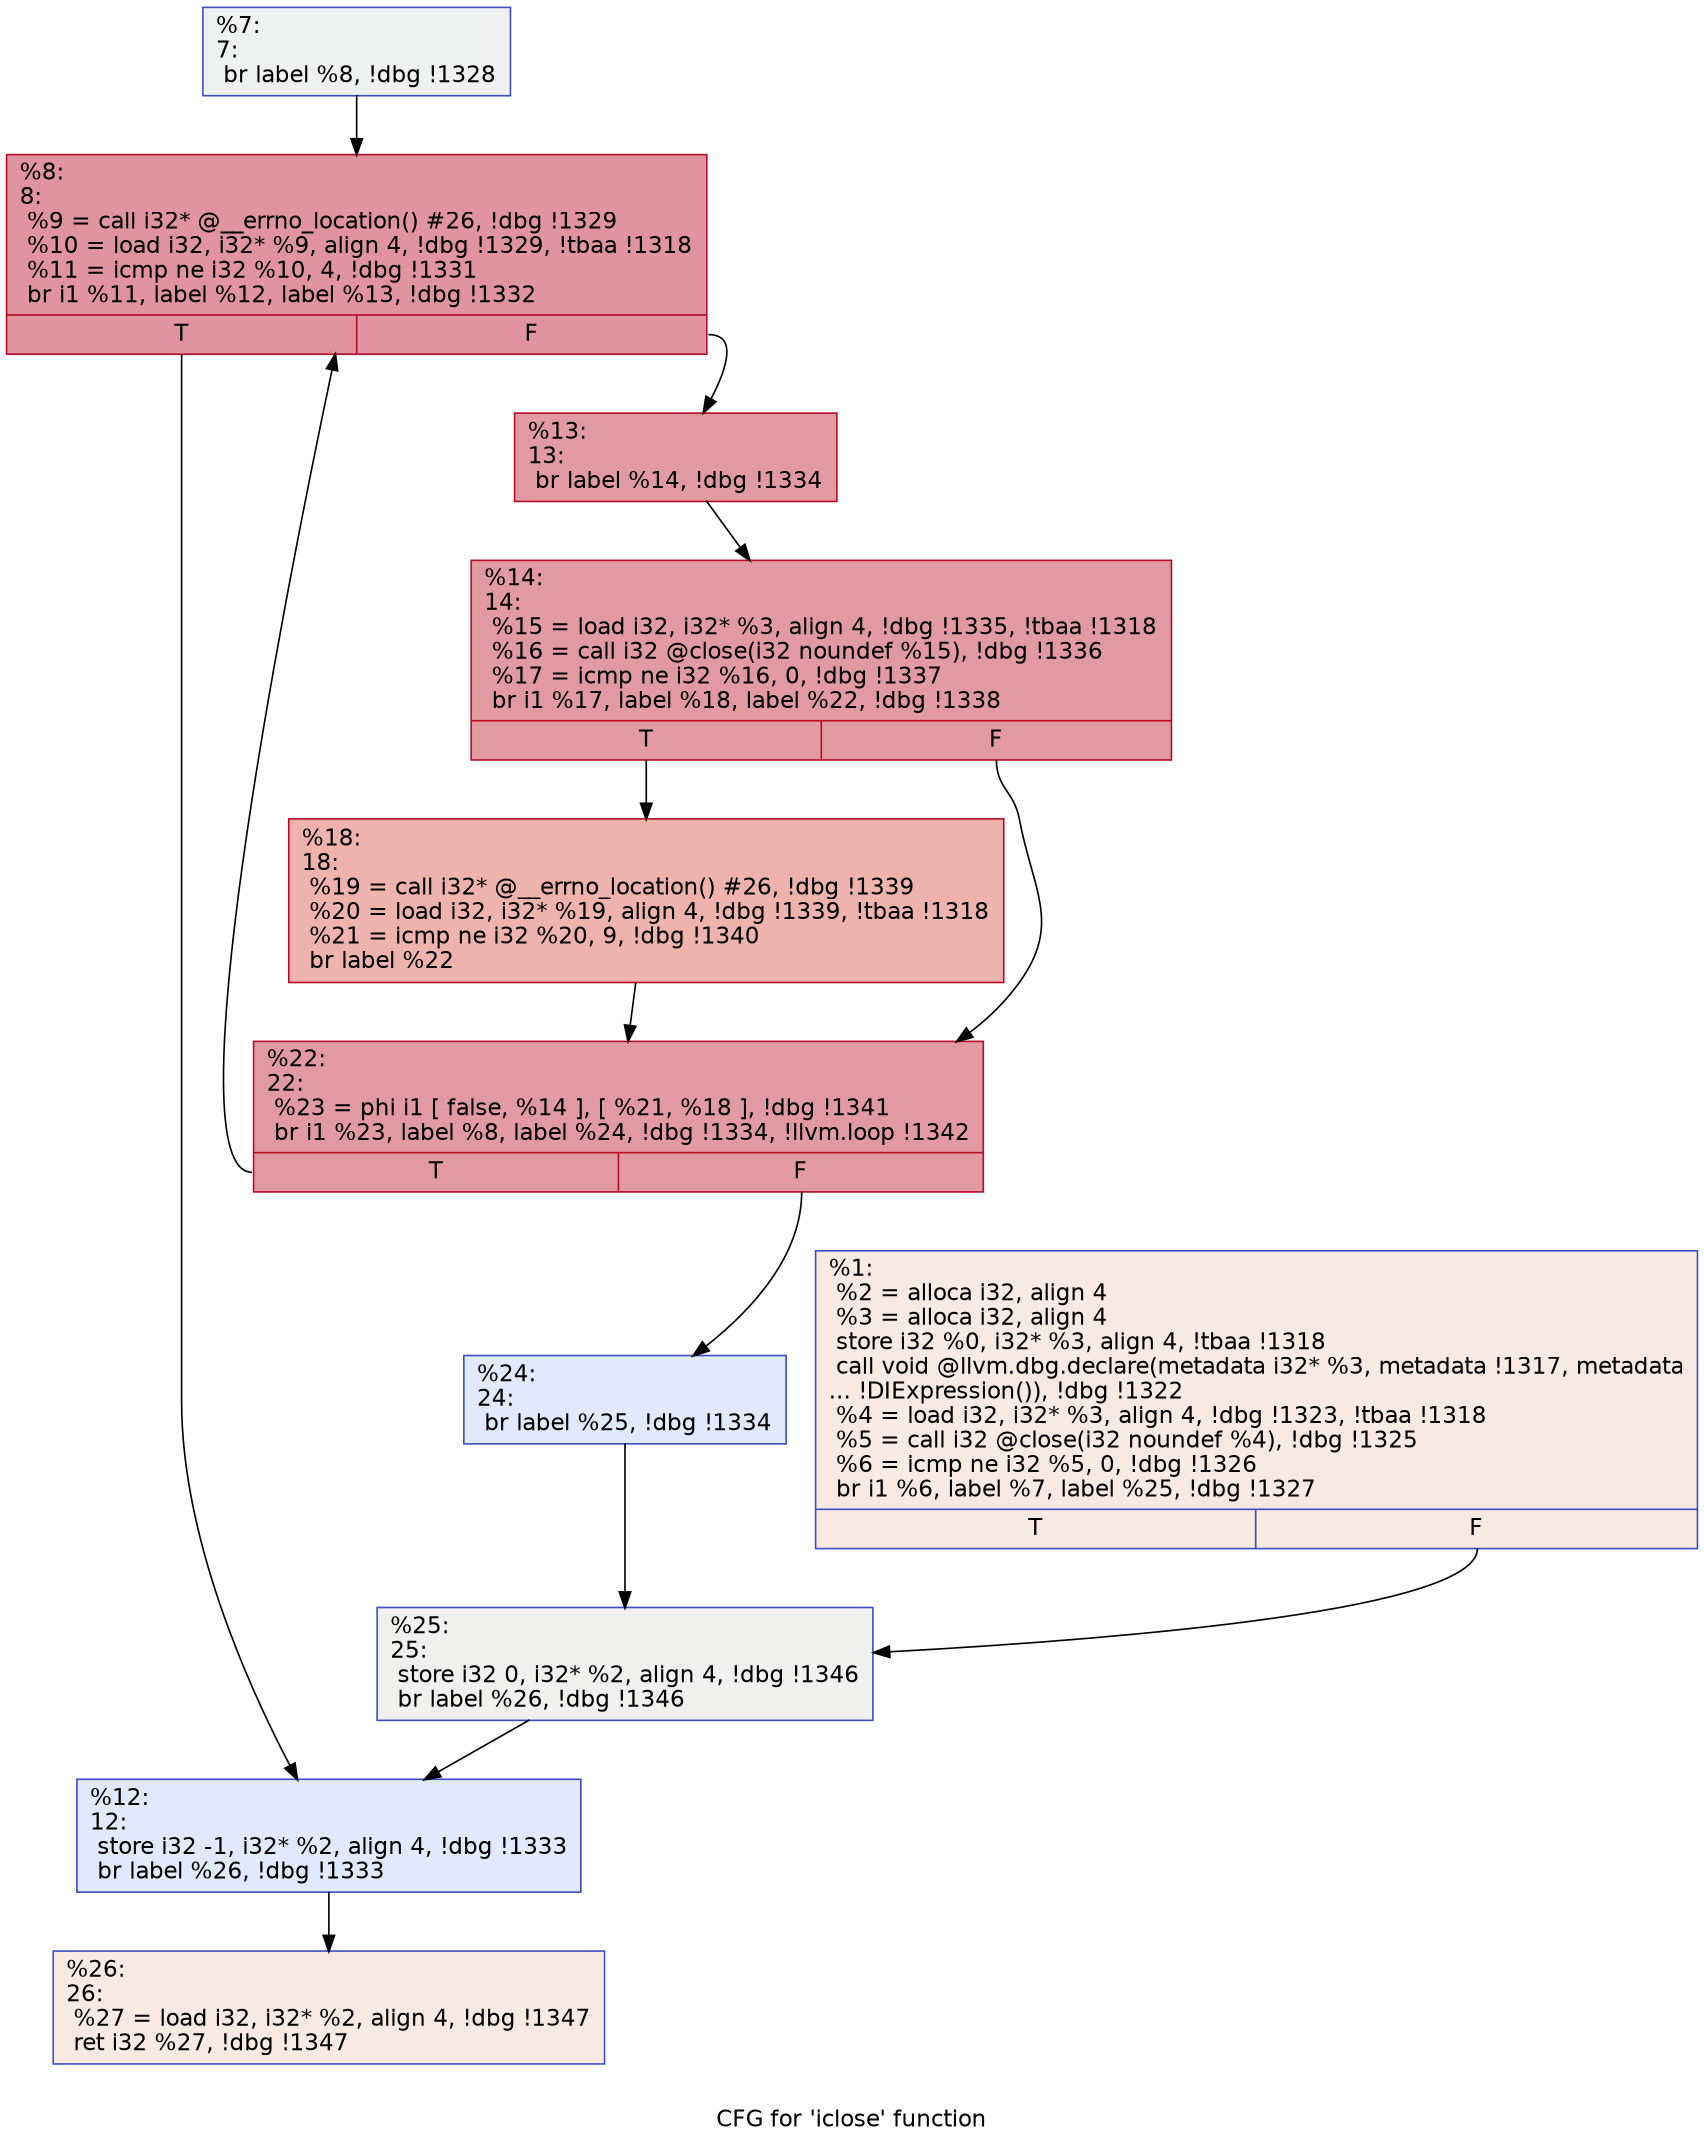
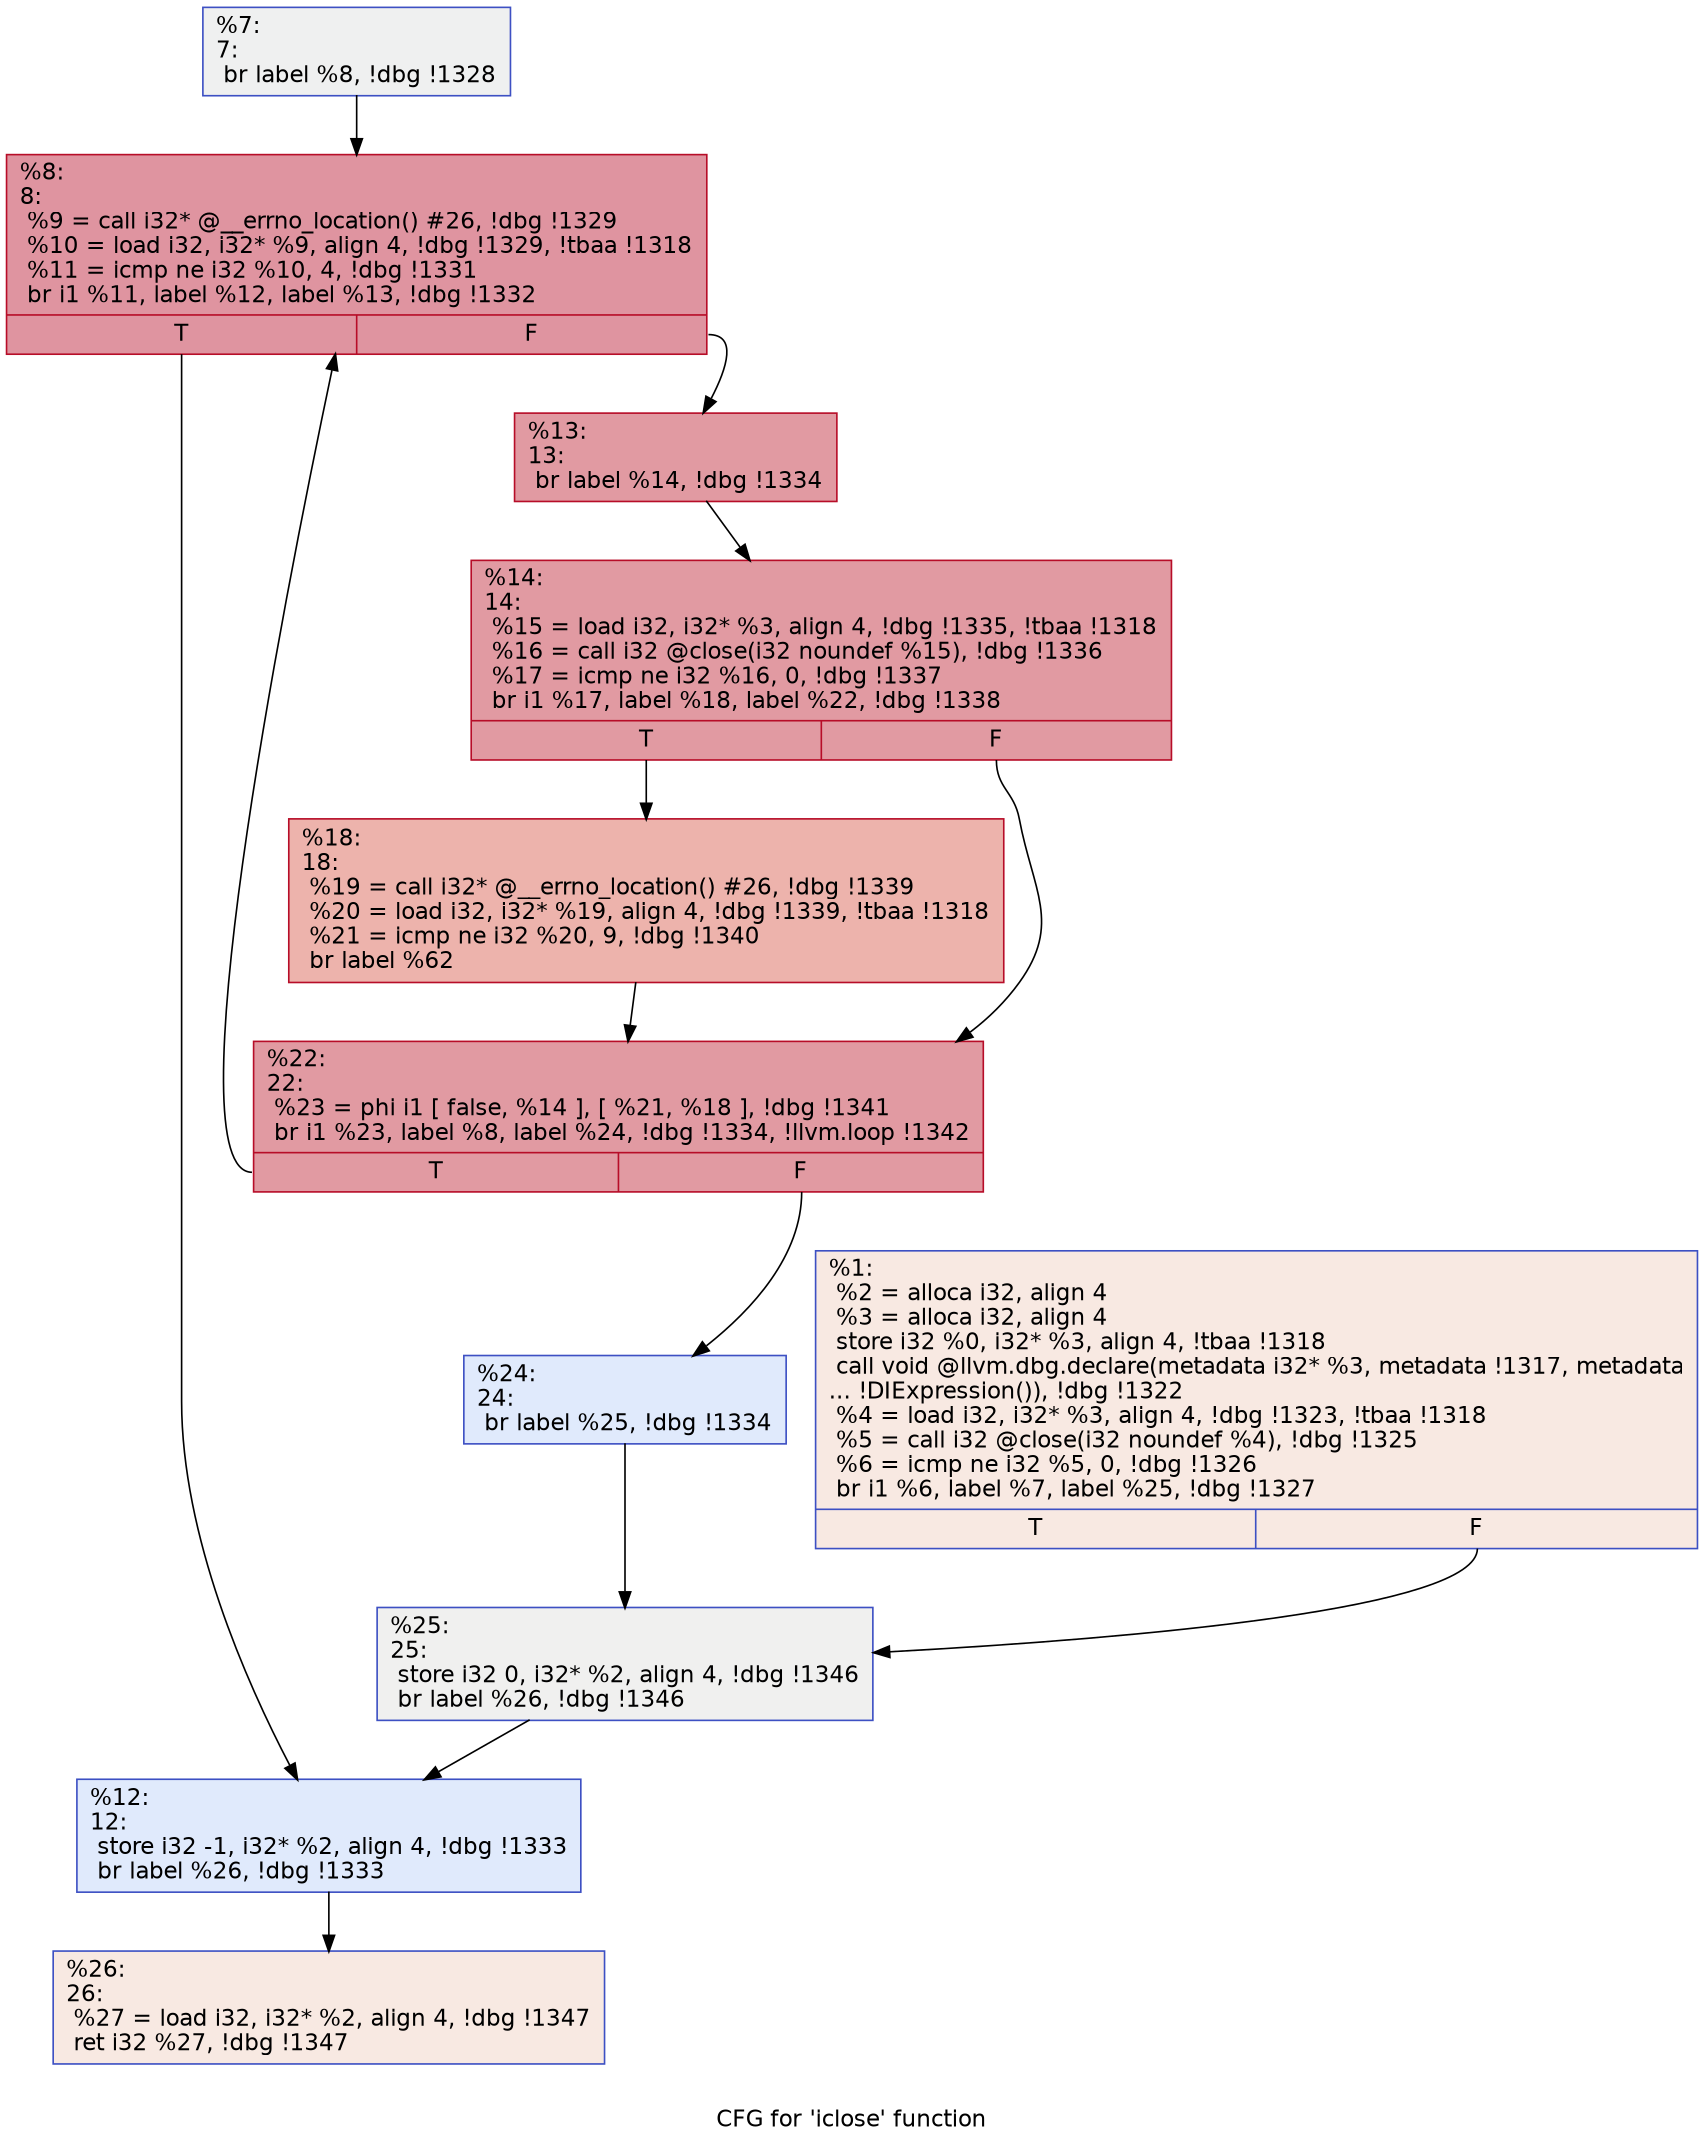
(379, 961) -> (379, 961)
